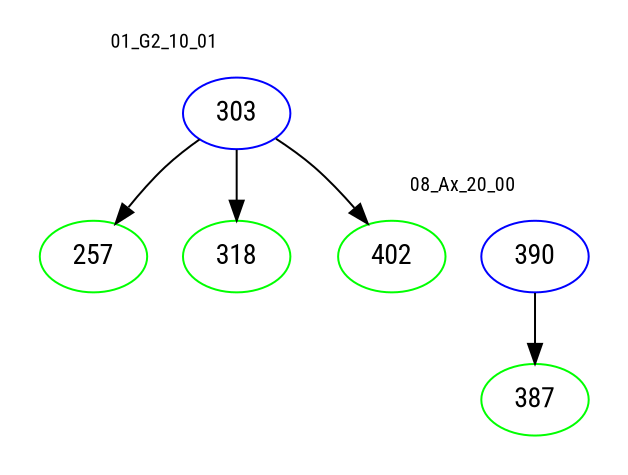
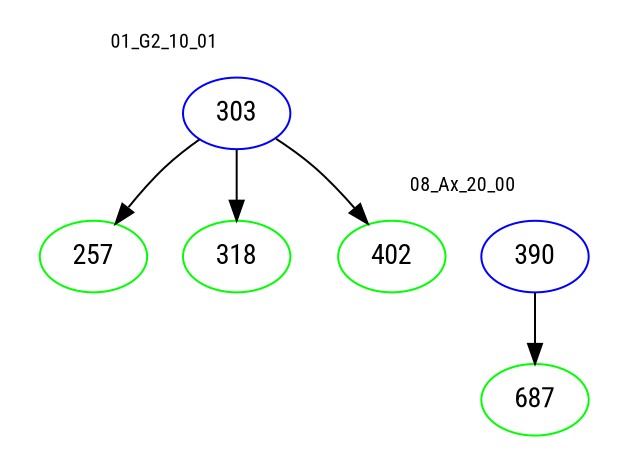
(535, 400) -> (535, 400)
